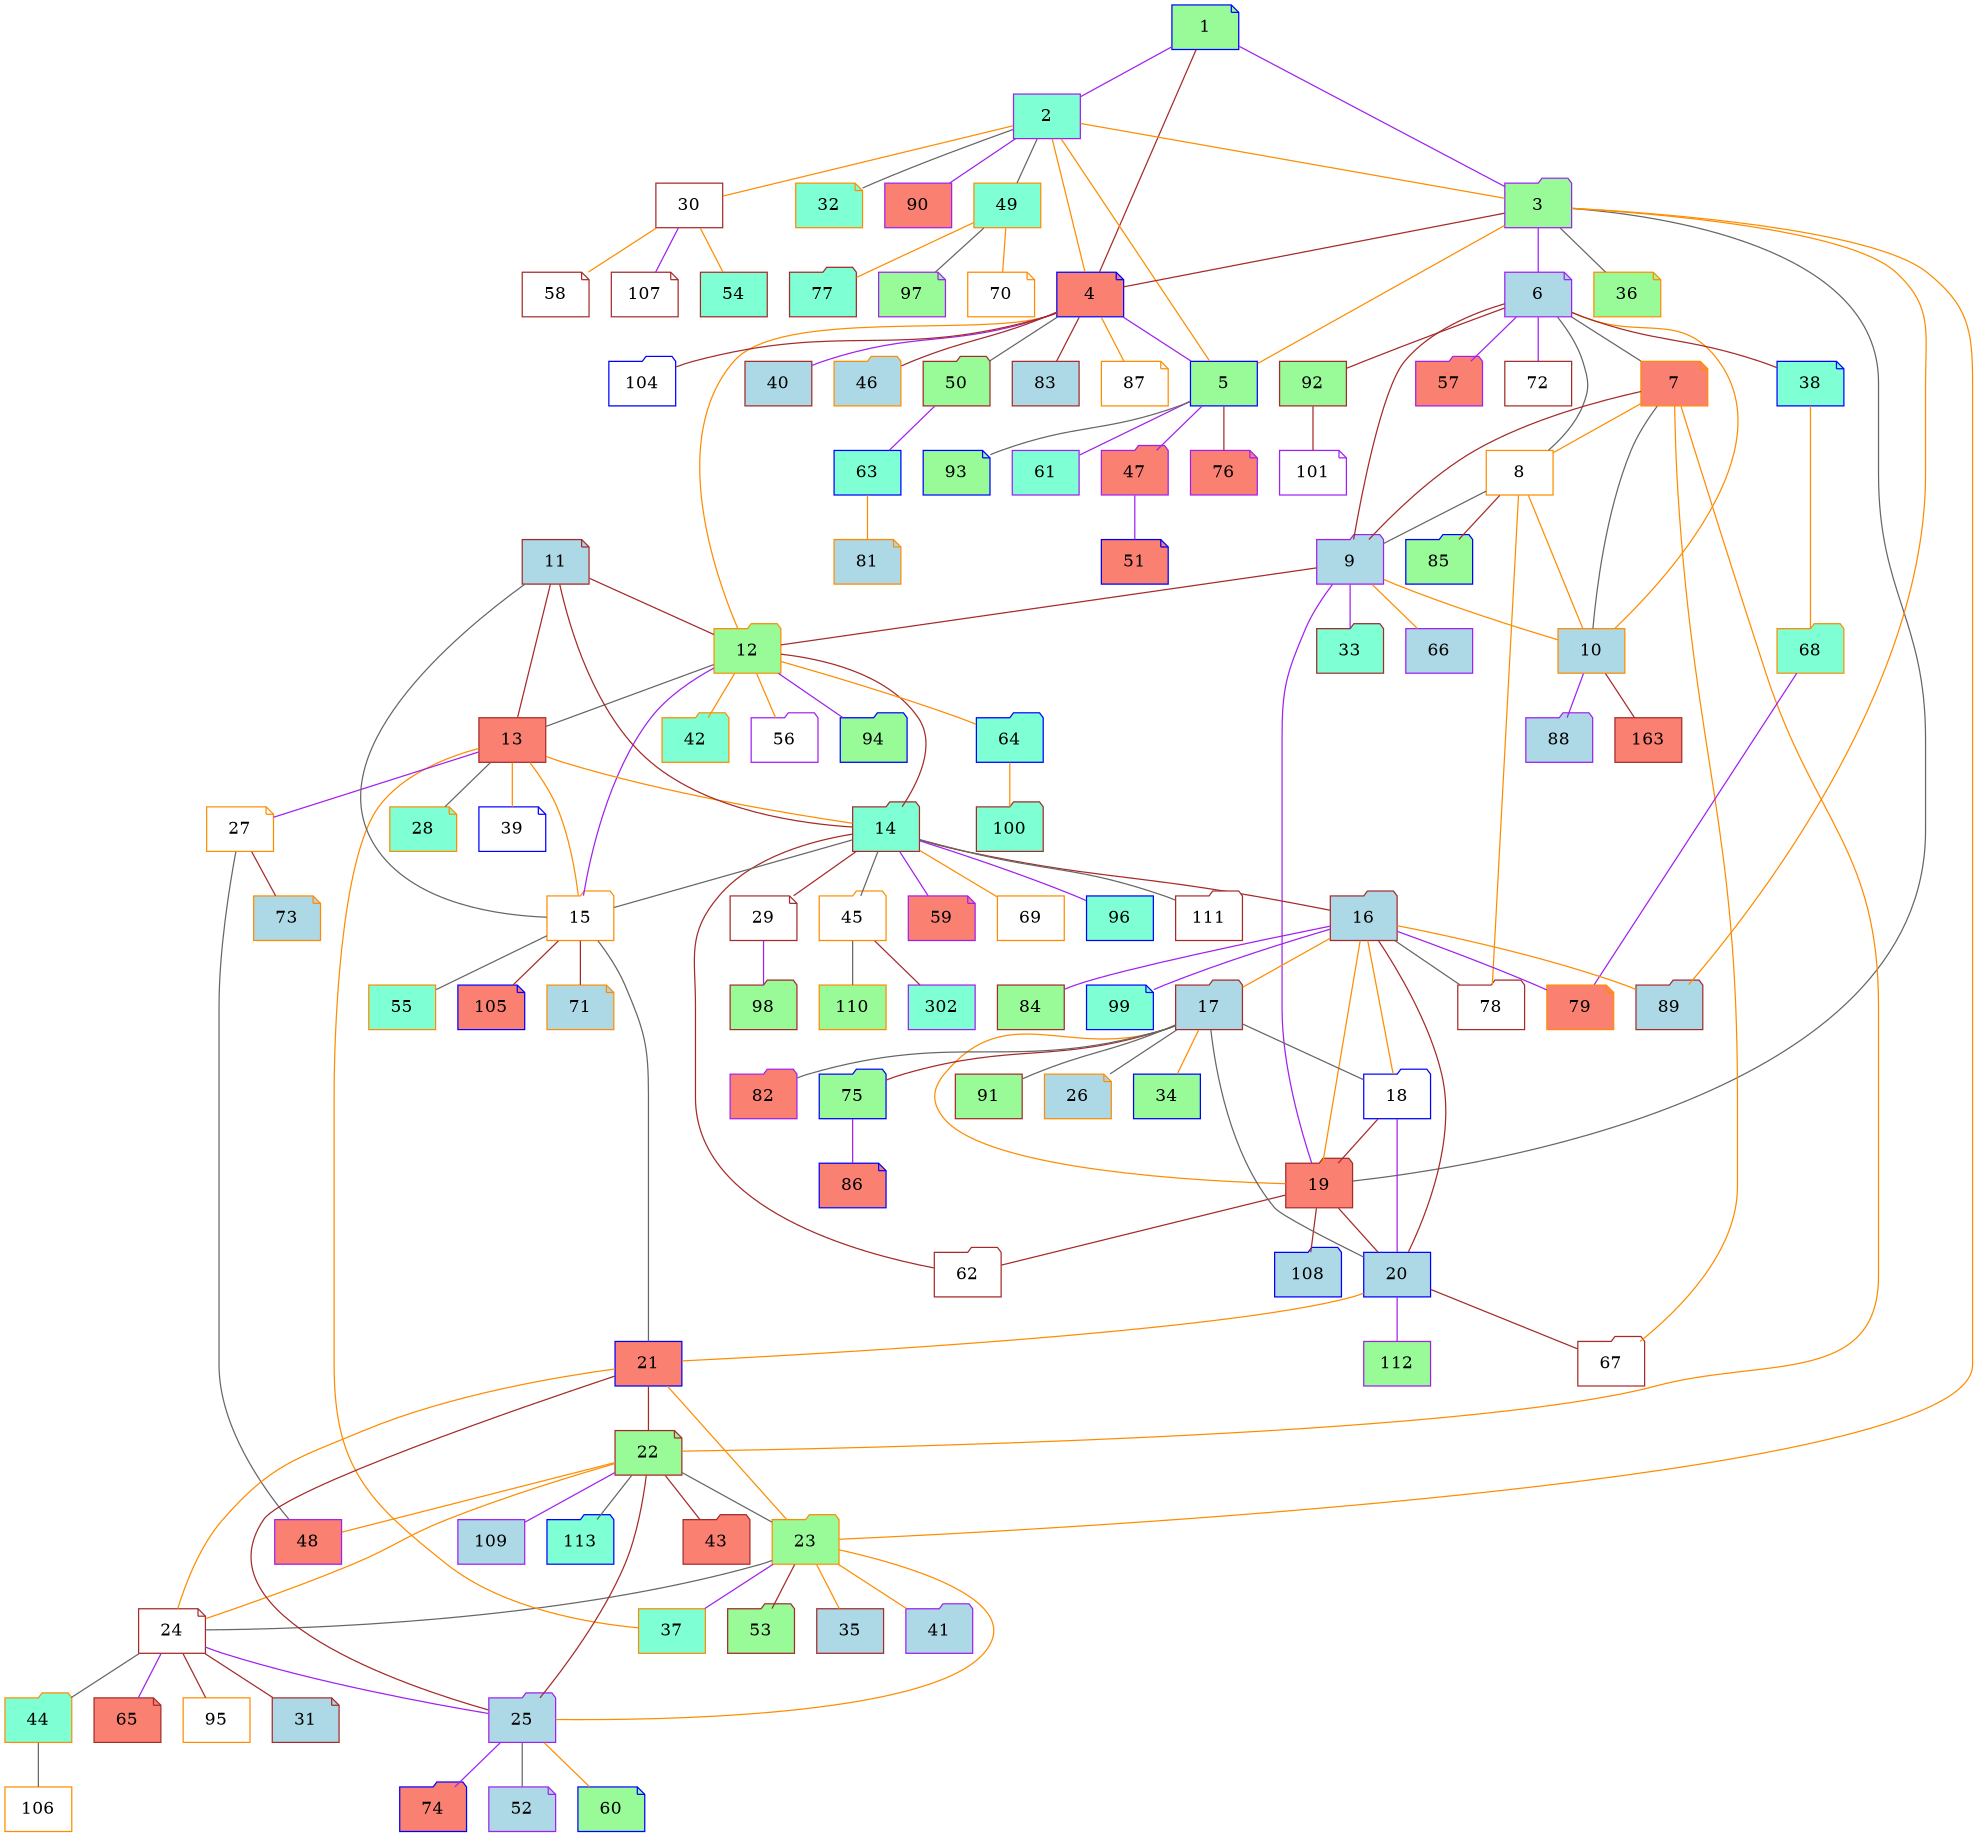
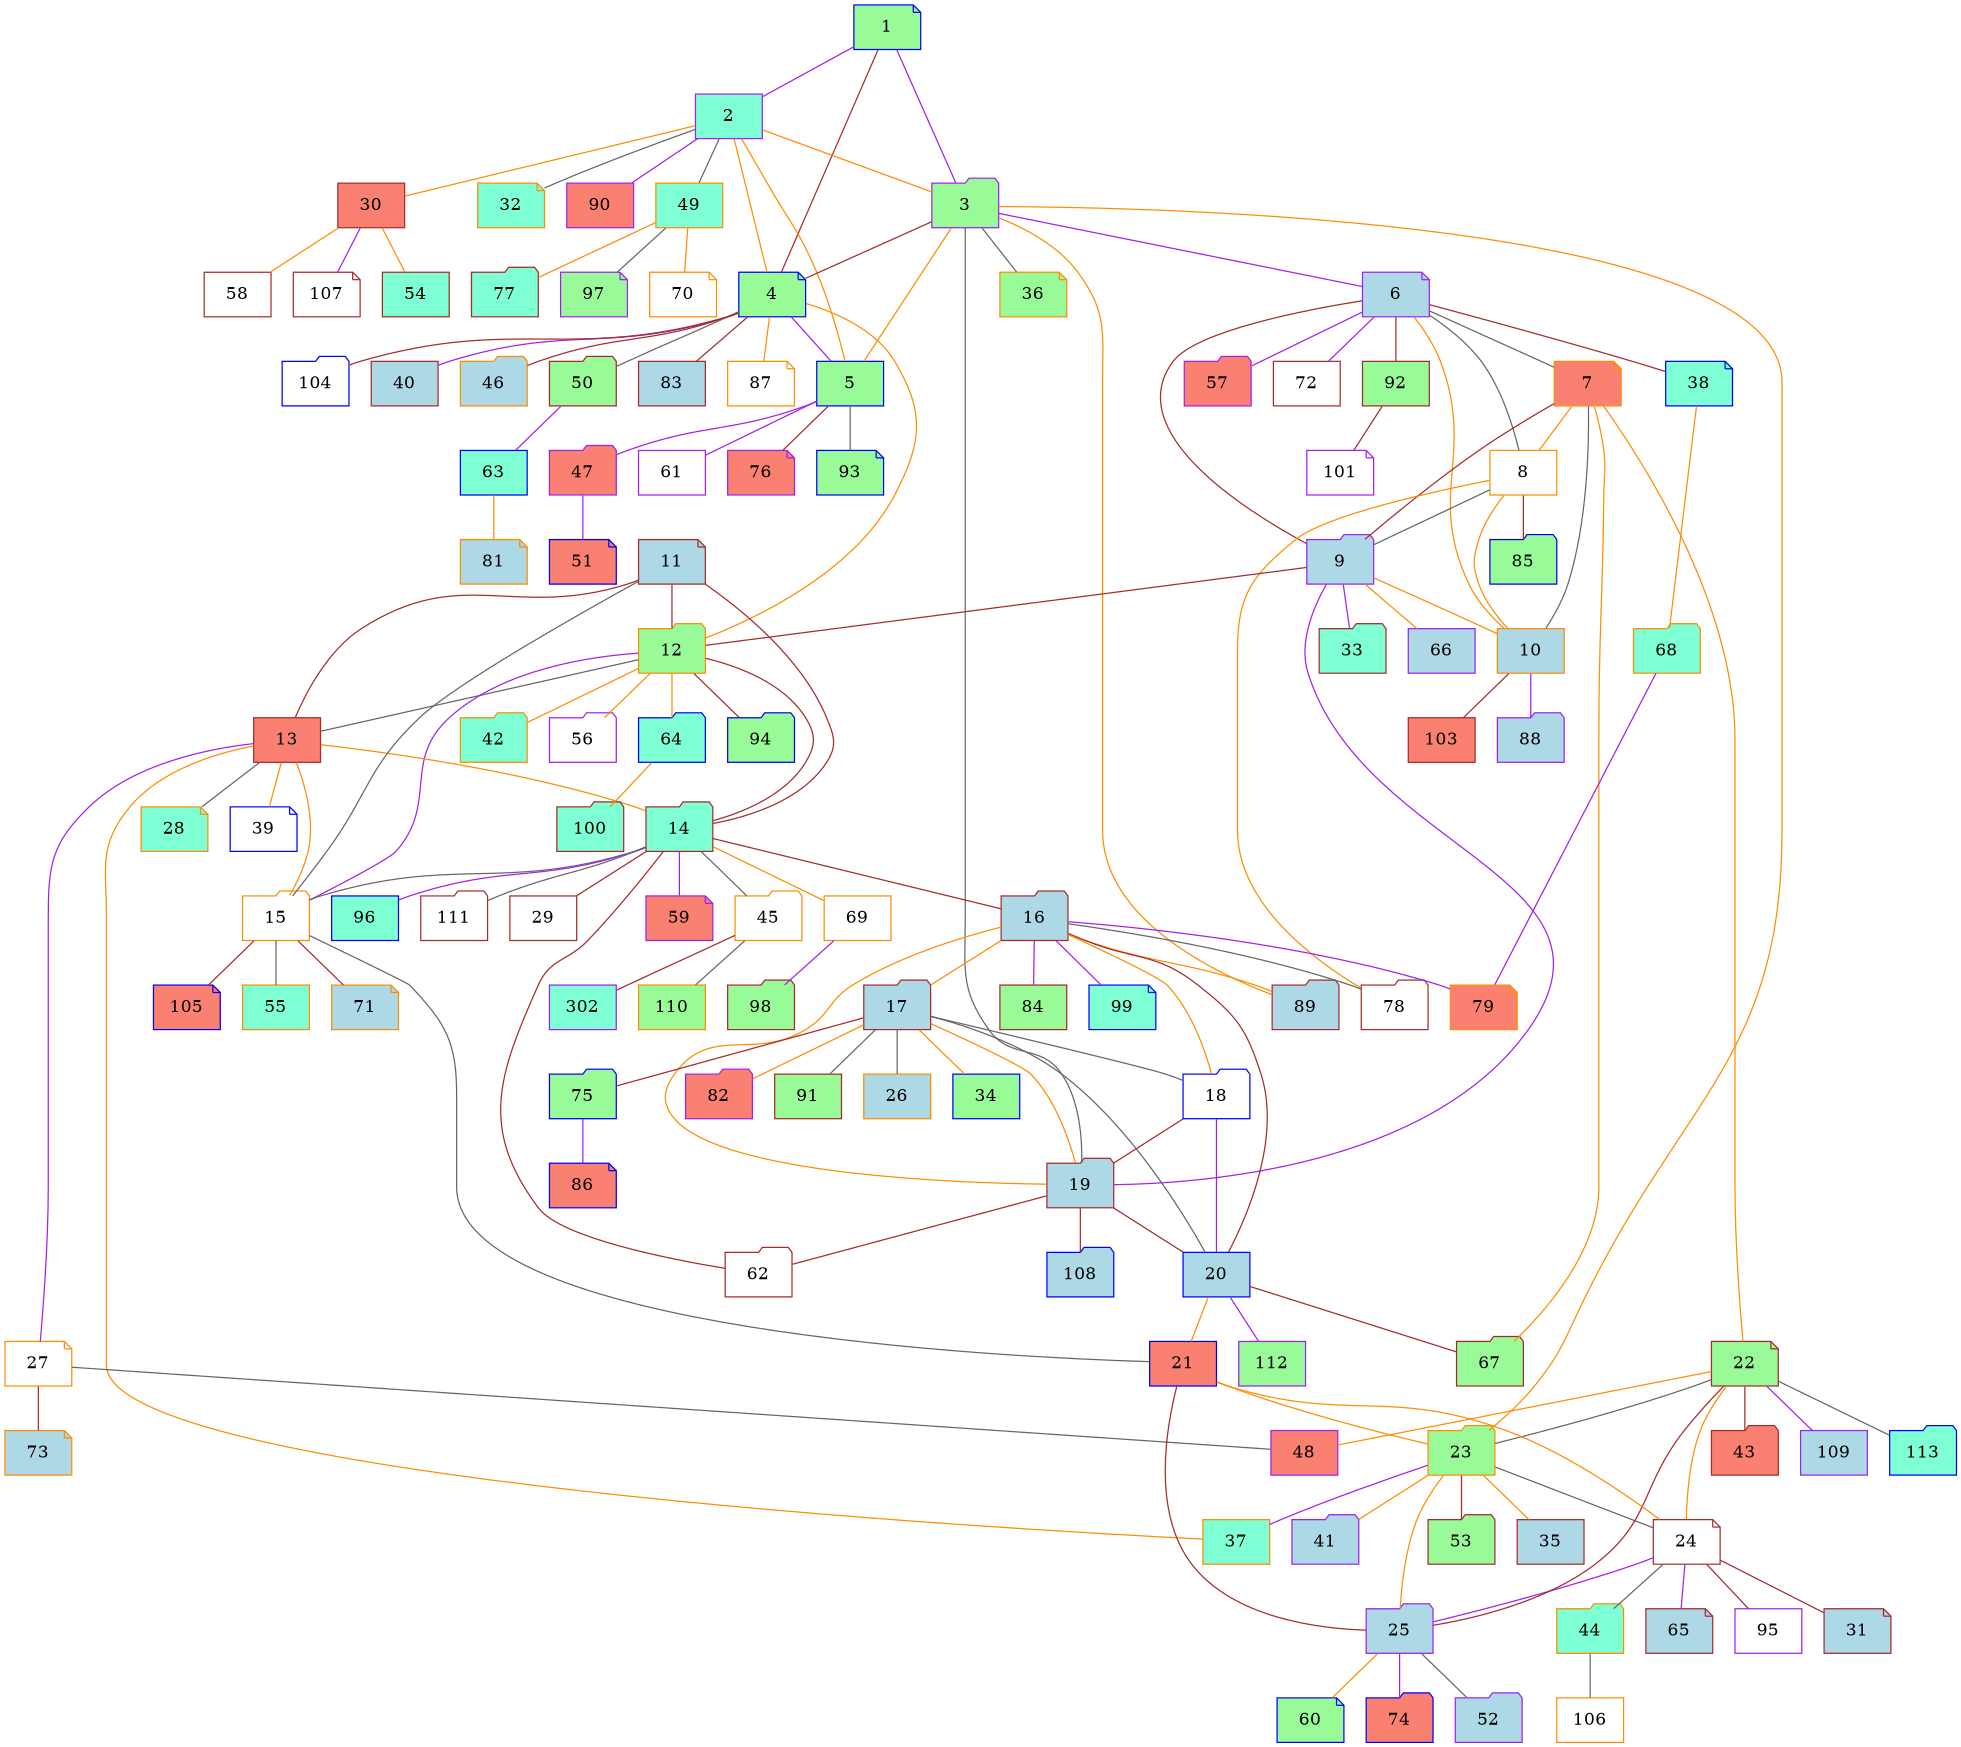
(689, 205) -> (371, 205)
(556, 295) -> (238, 295)
(1090, 295) -> (772, 295)
(1046, 473) -> (672, 473)
(811, 695) -> (717, 696)
(1648, 740) -> (1442, 740)
(764, 918) -> (543, 918)
(764, 963) -> (809, 963)
(948, 1052) -> (808, 1052)
(1078, 1096) -> (897, 1096)
(1319, 1186) -> (1080, 1186)
(1611, 1364) -> (1490, 1364)
(648, 1408) -> none
(127, 1720) -> (1679, 1631)
(217, 1720) -> (1768, 1631)
(522, 1809) -> (1489, 1720)
